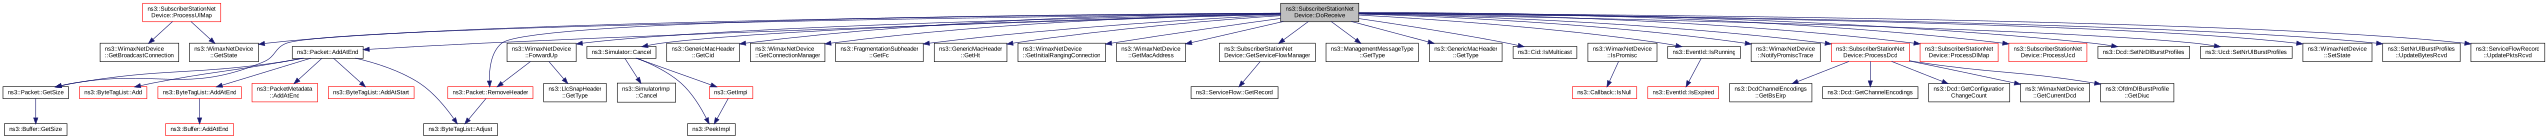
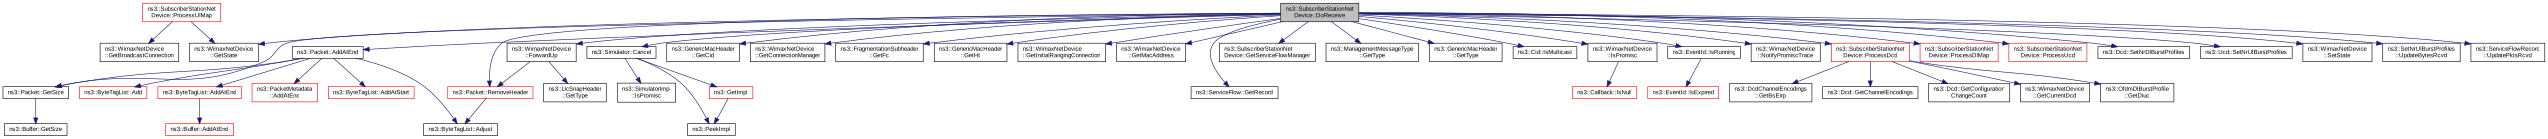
none -> (1471, 28)
(1252, 72) -> (1215, 42)
(646, 93) -> (646, 93)
